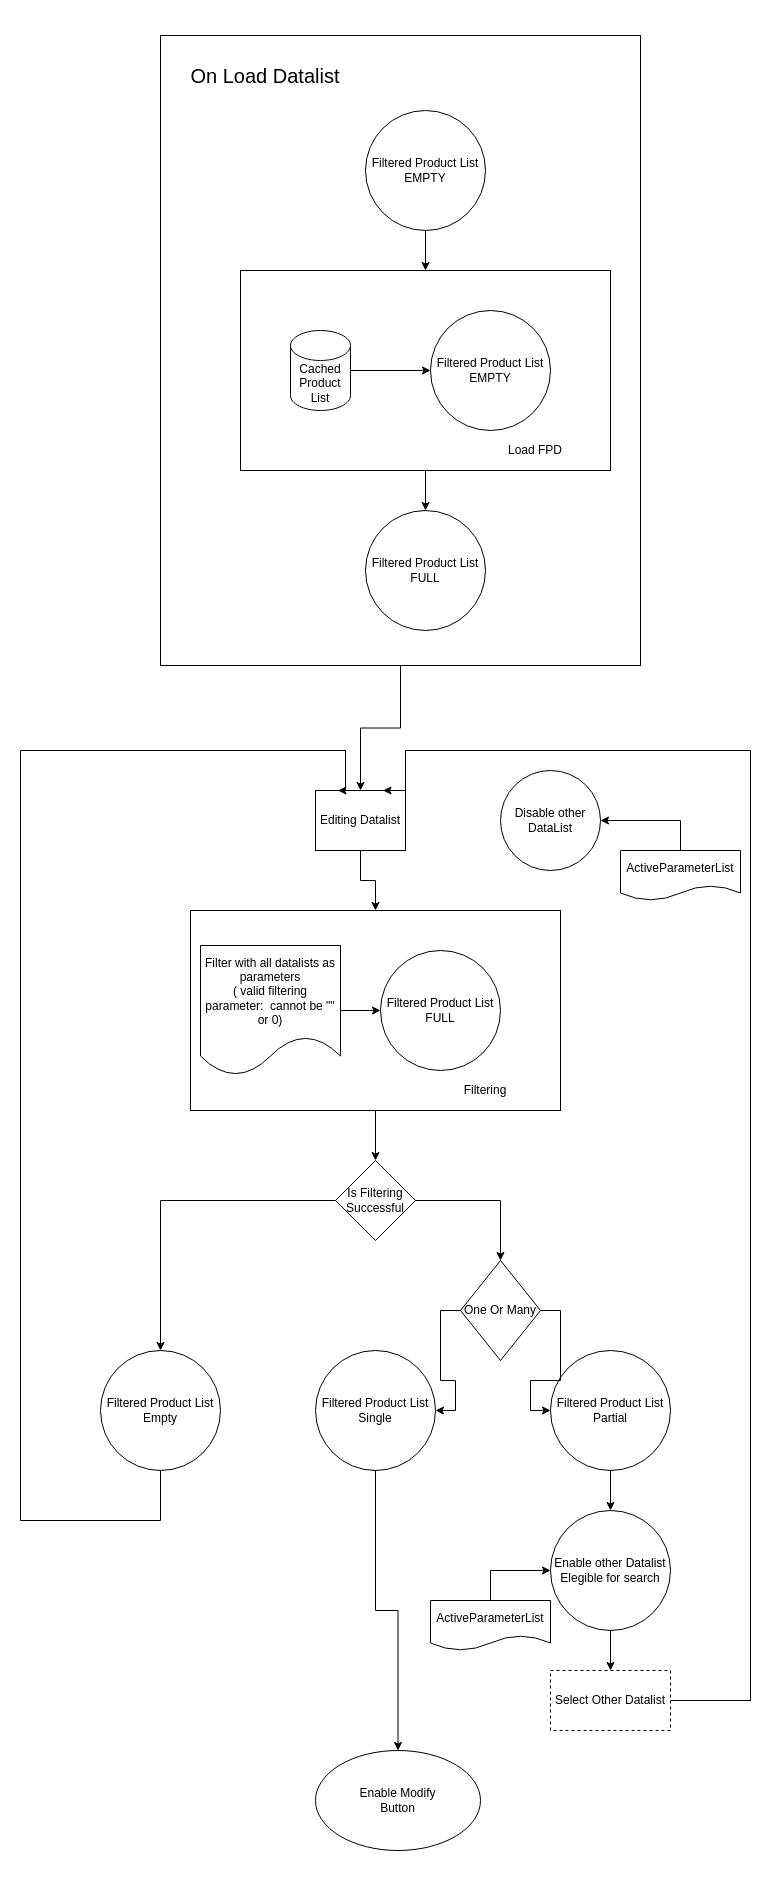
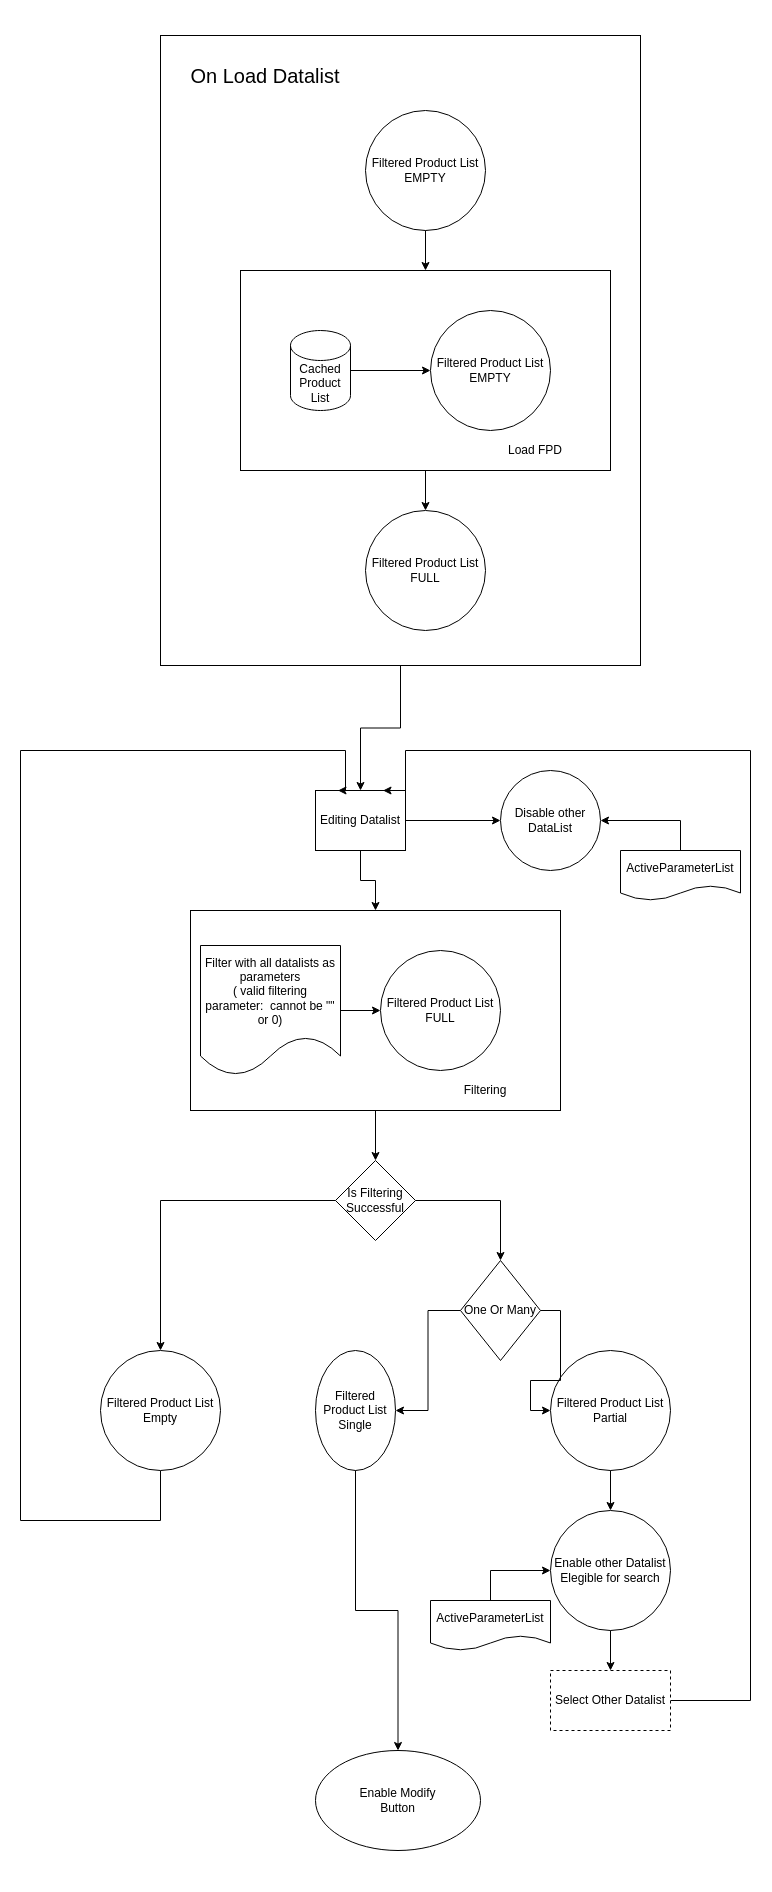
none -> (450, 821)
(376, 1411) -> (356, 1411)
